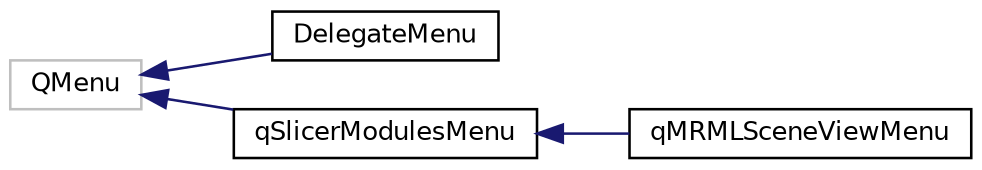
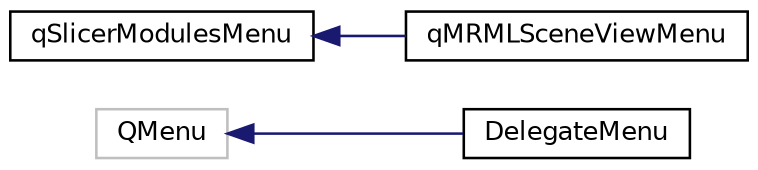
(200, 104) -> none
